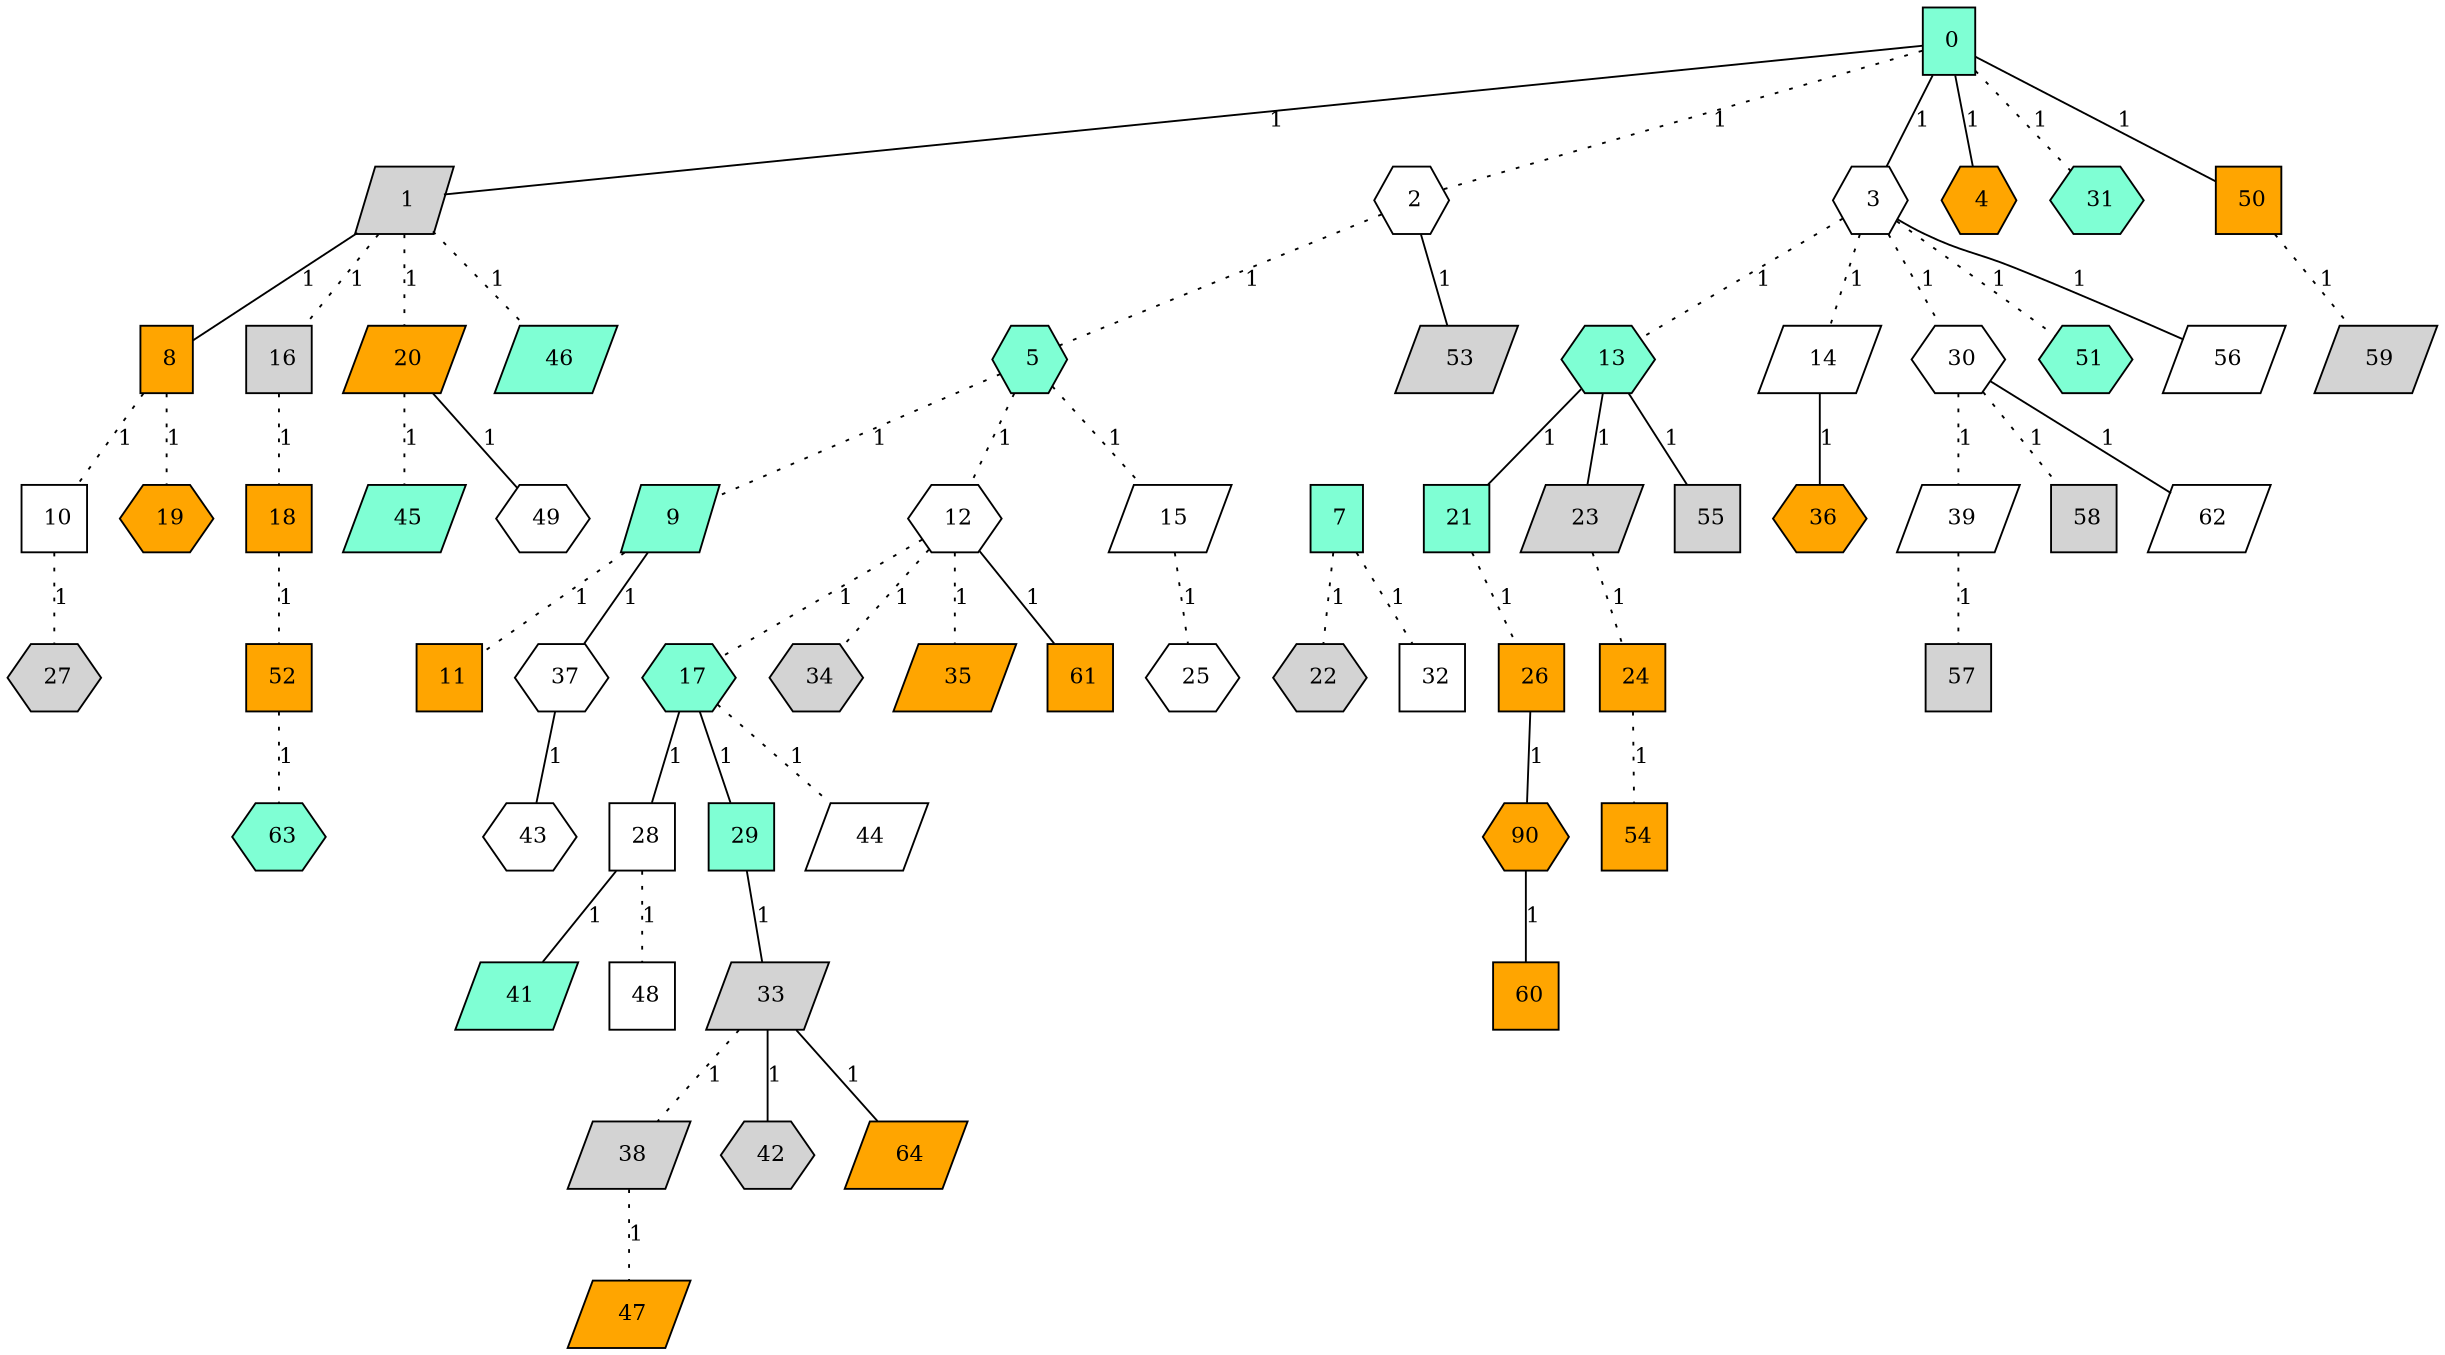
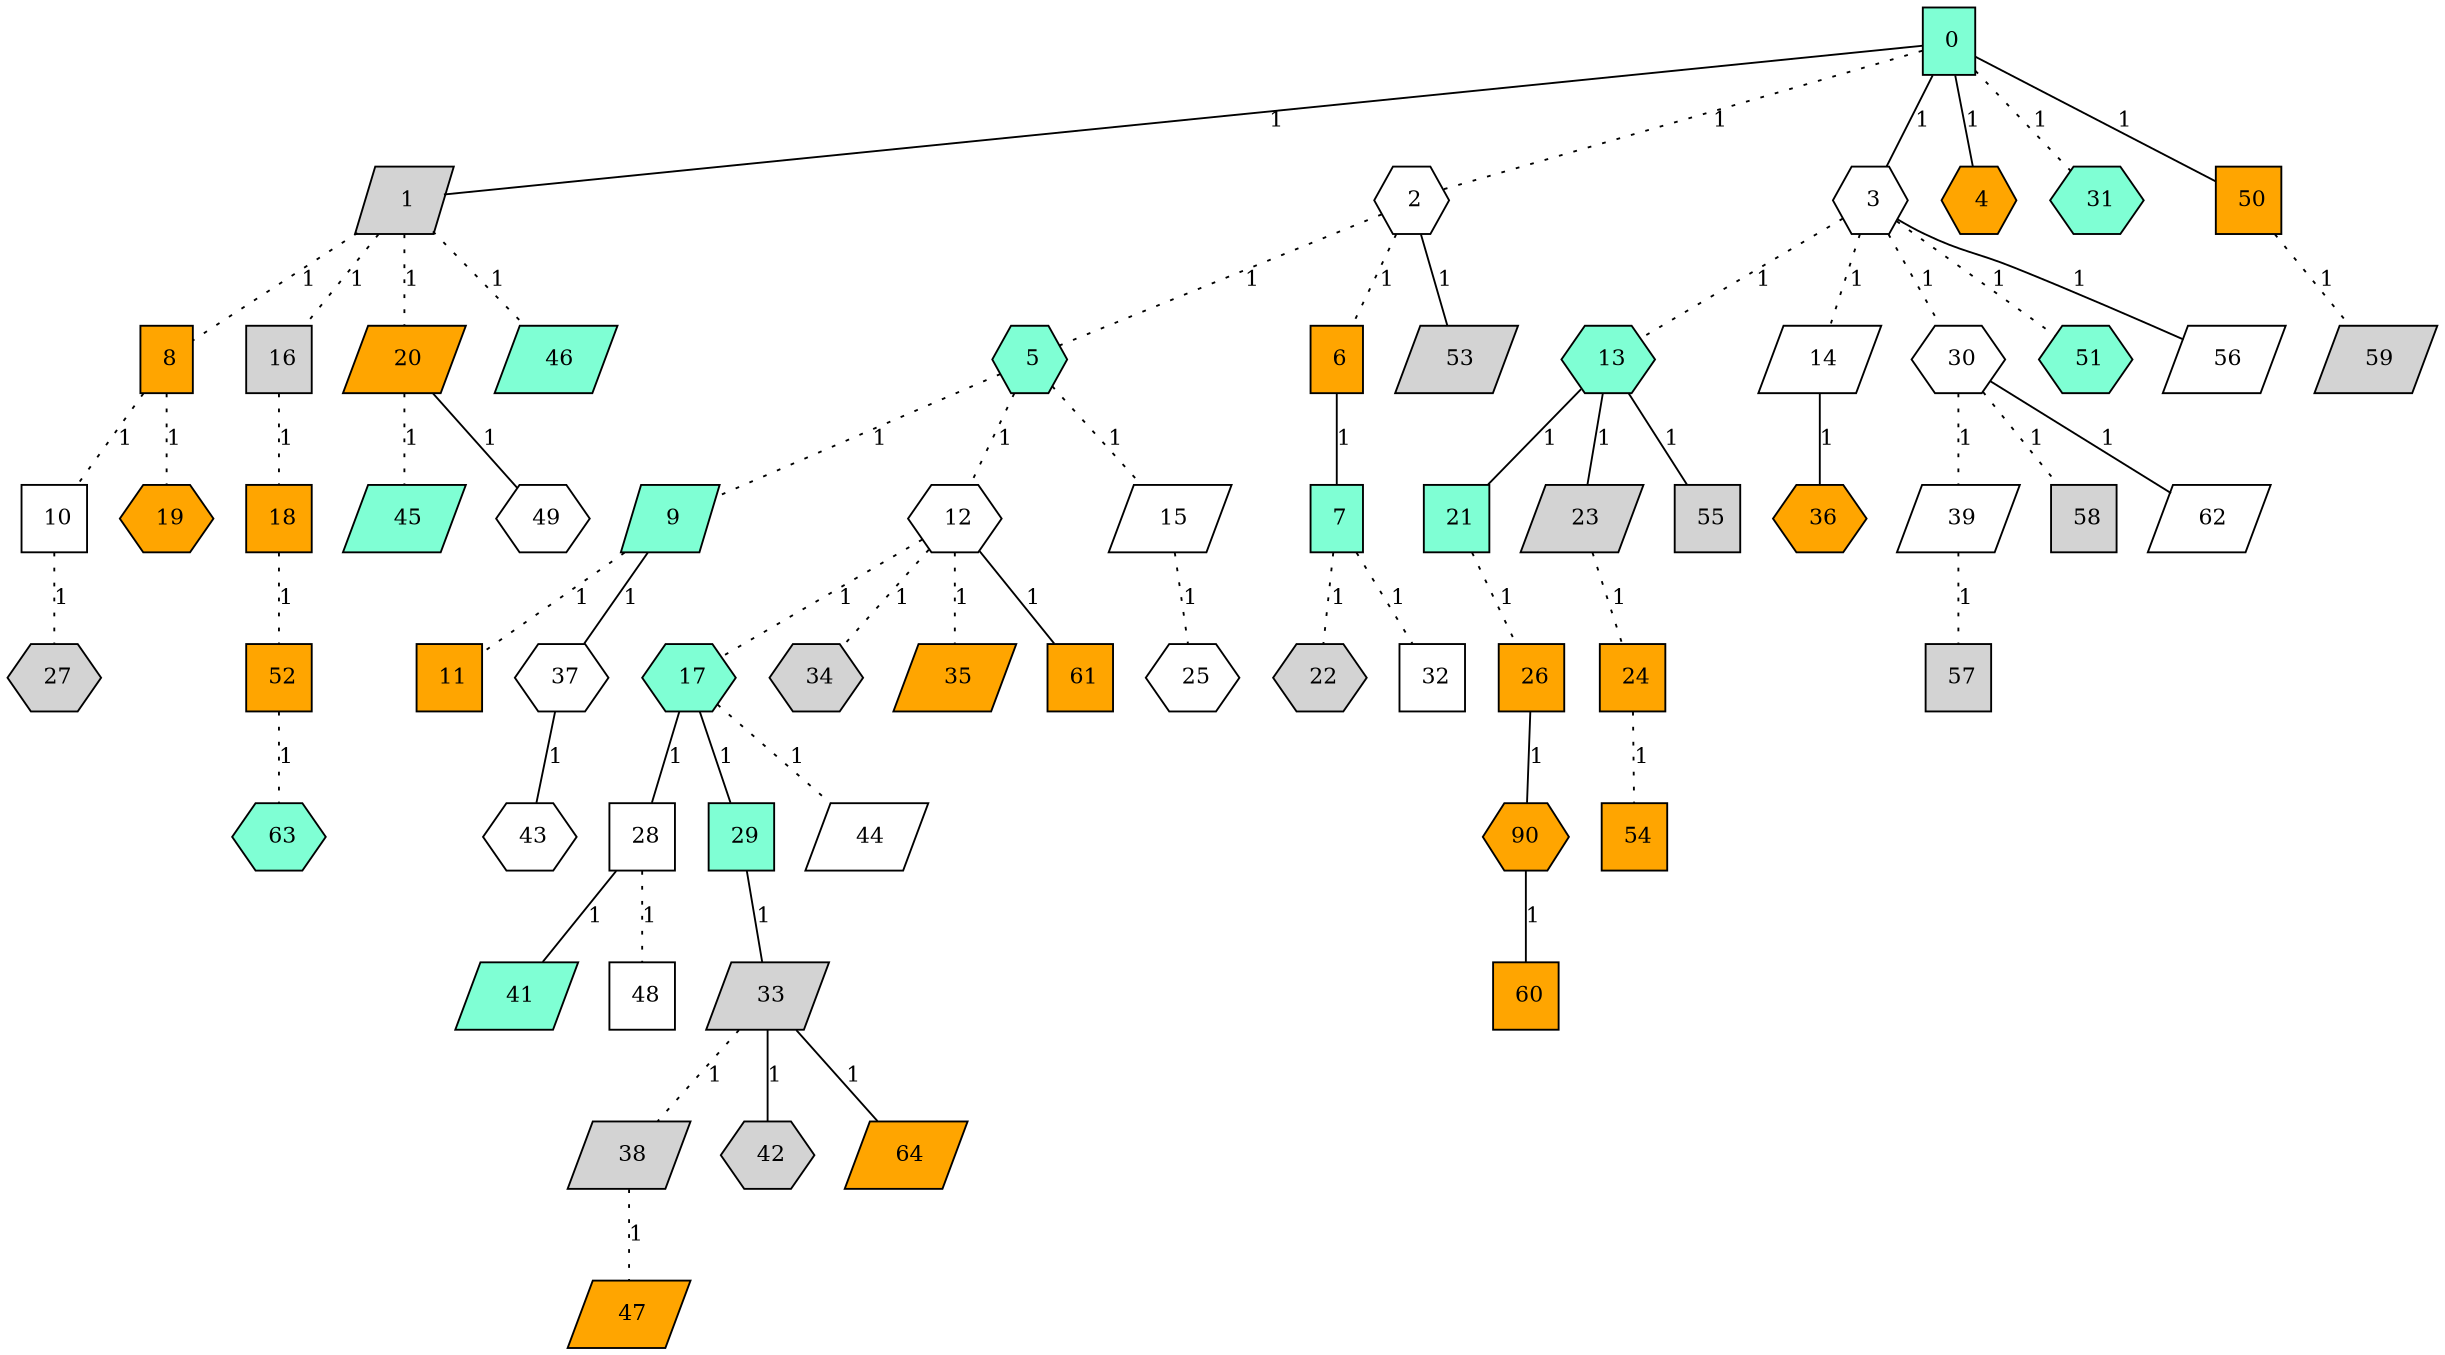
(275, 287) -> (275, 287)
none -> (1337, 359)
